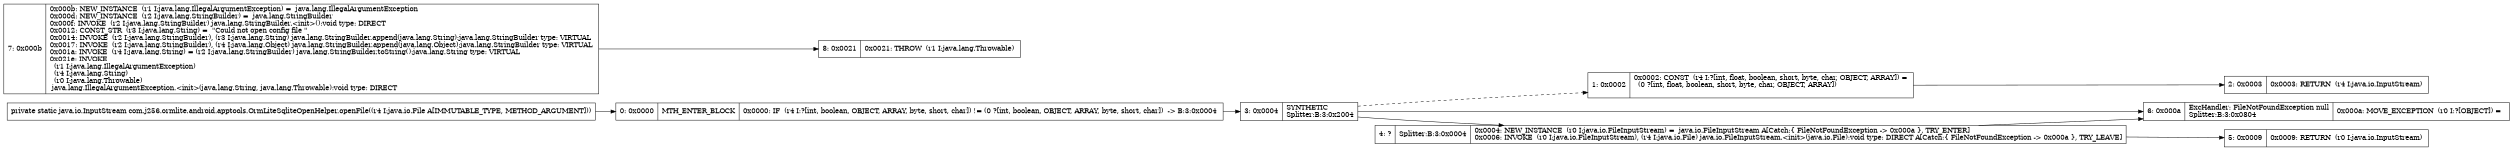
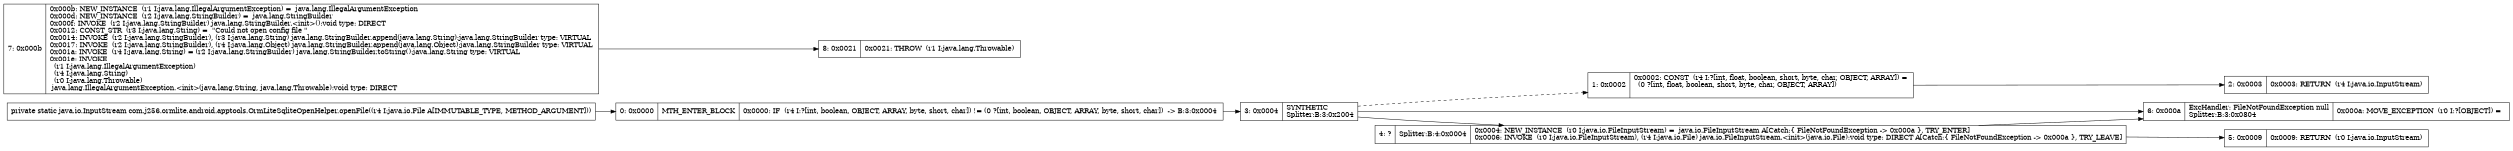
(81, 59) -> (81, 59)
(1433, 134) -> (1433, 134)
